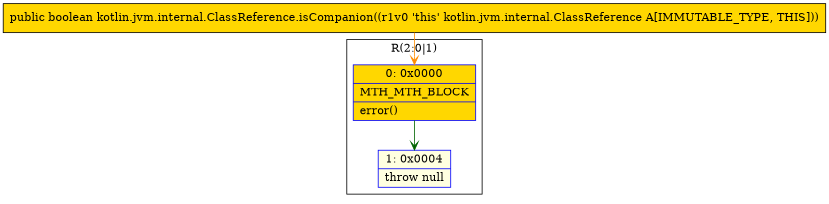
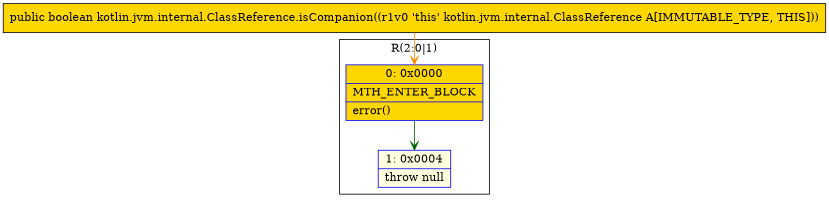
(414, 92) -> (414, 92)
